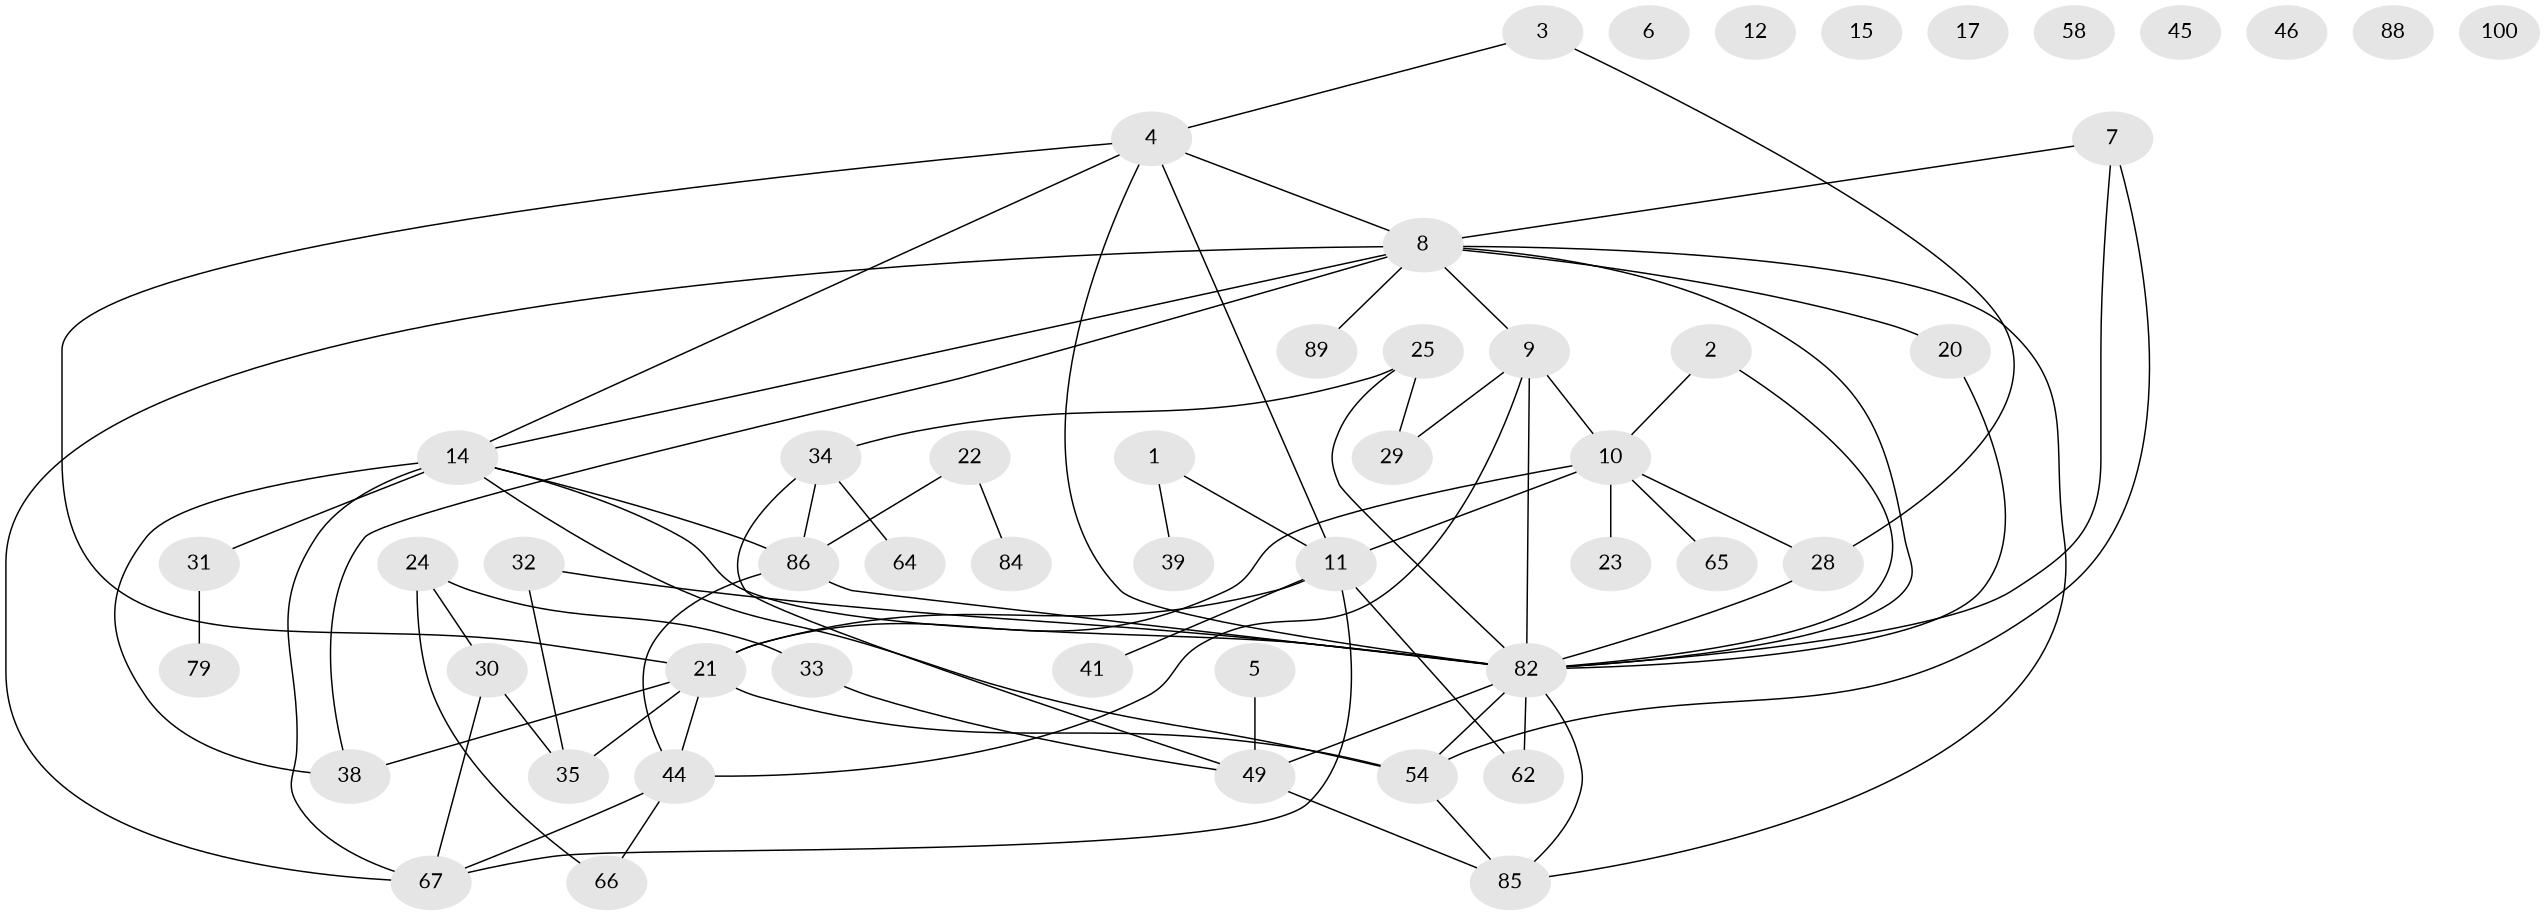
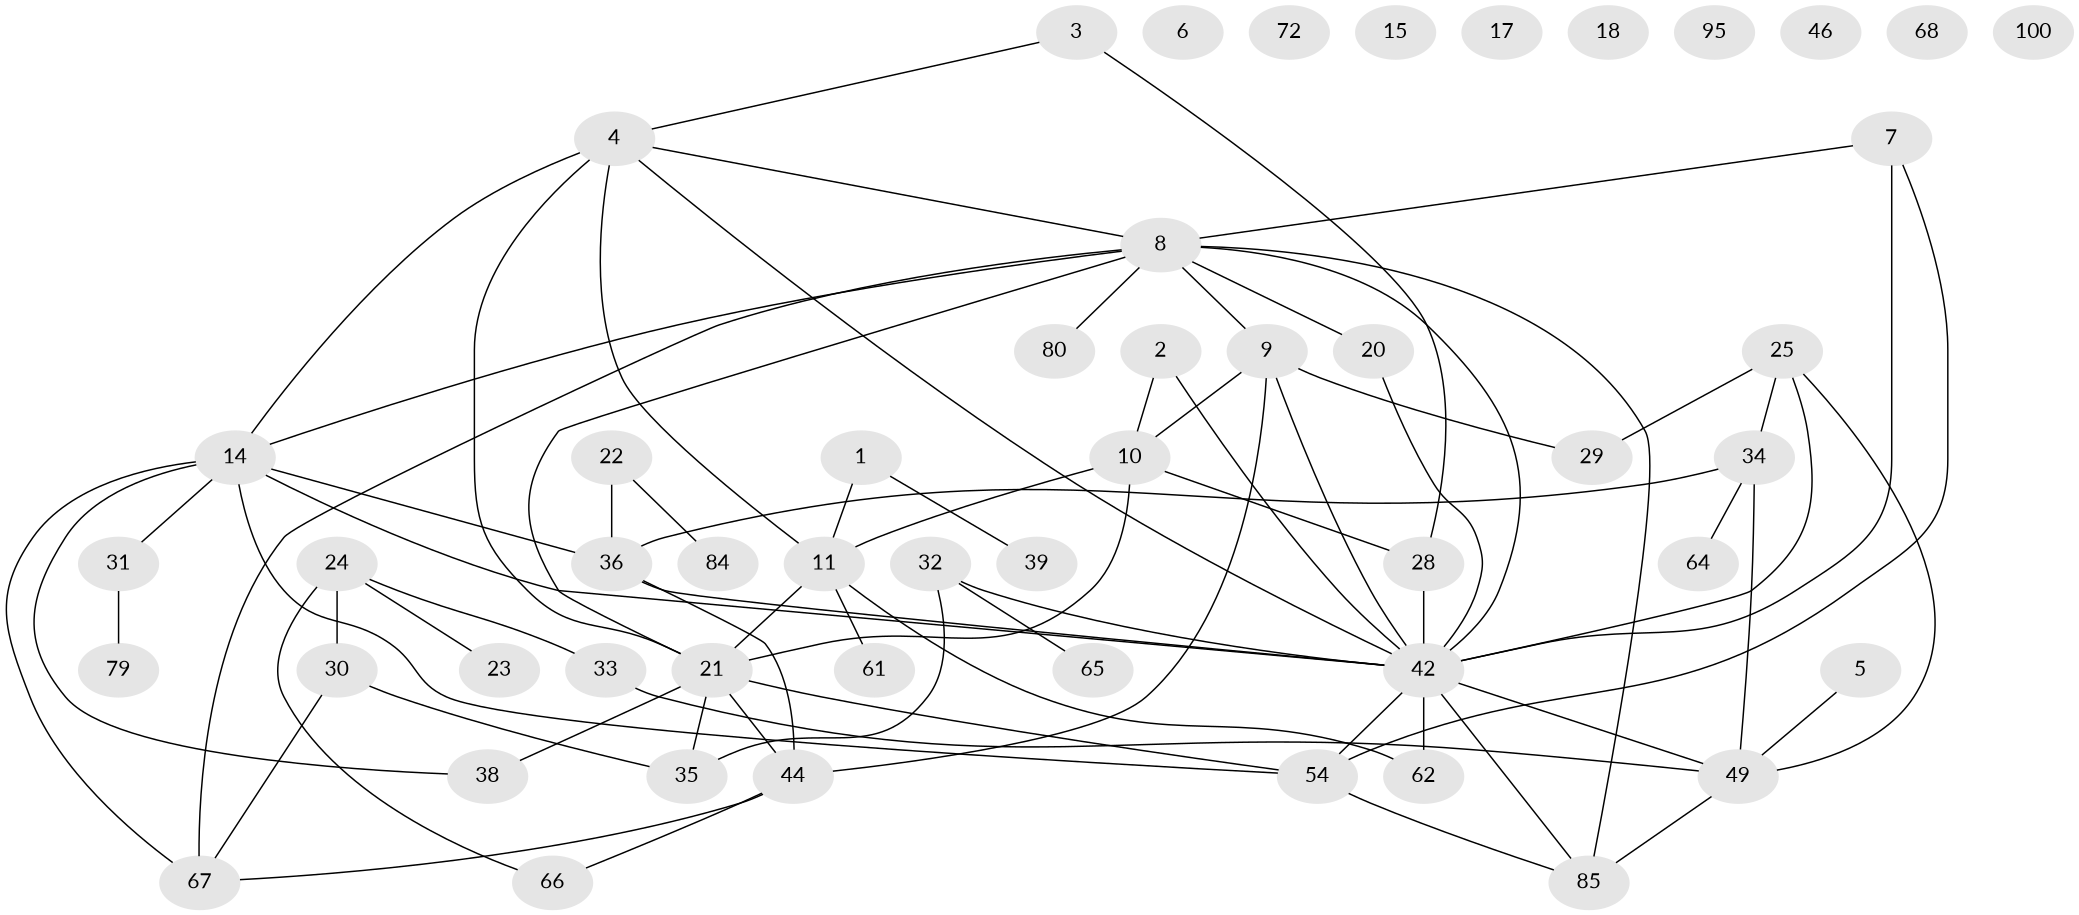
(1755, 32) -> (1289, 32)
(2074, 32) -> (1608, 32)
(2181, 32) -> (1715, 32)
(2393, 32) -> (1927, 32)
(1317, 351) -> (1055, 351)
(769, 424) -> (693, 388)
(1611, 511) -> (418, 617)
(1664, 511) -> (1012, 617)
(799, 564) -> (612, 564)
none -> (1932, 598)
(1093, 670) -> (874, 670)
(1527, 670) -> (1424, 670)
(1002, 845) -> none
